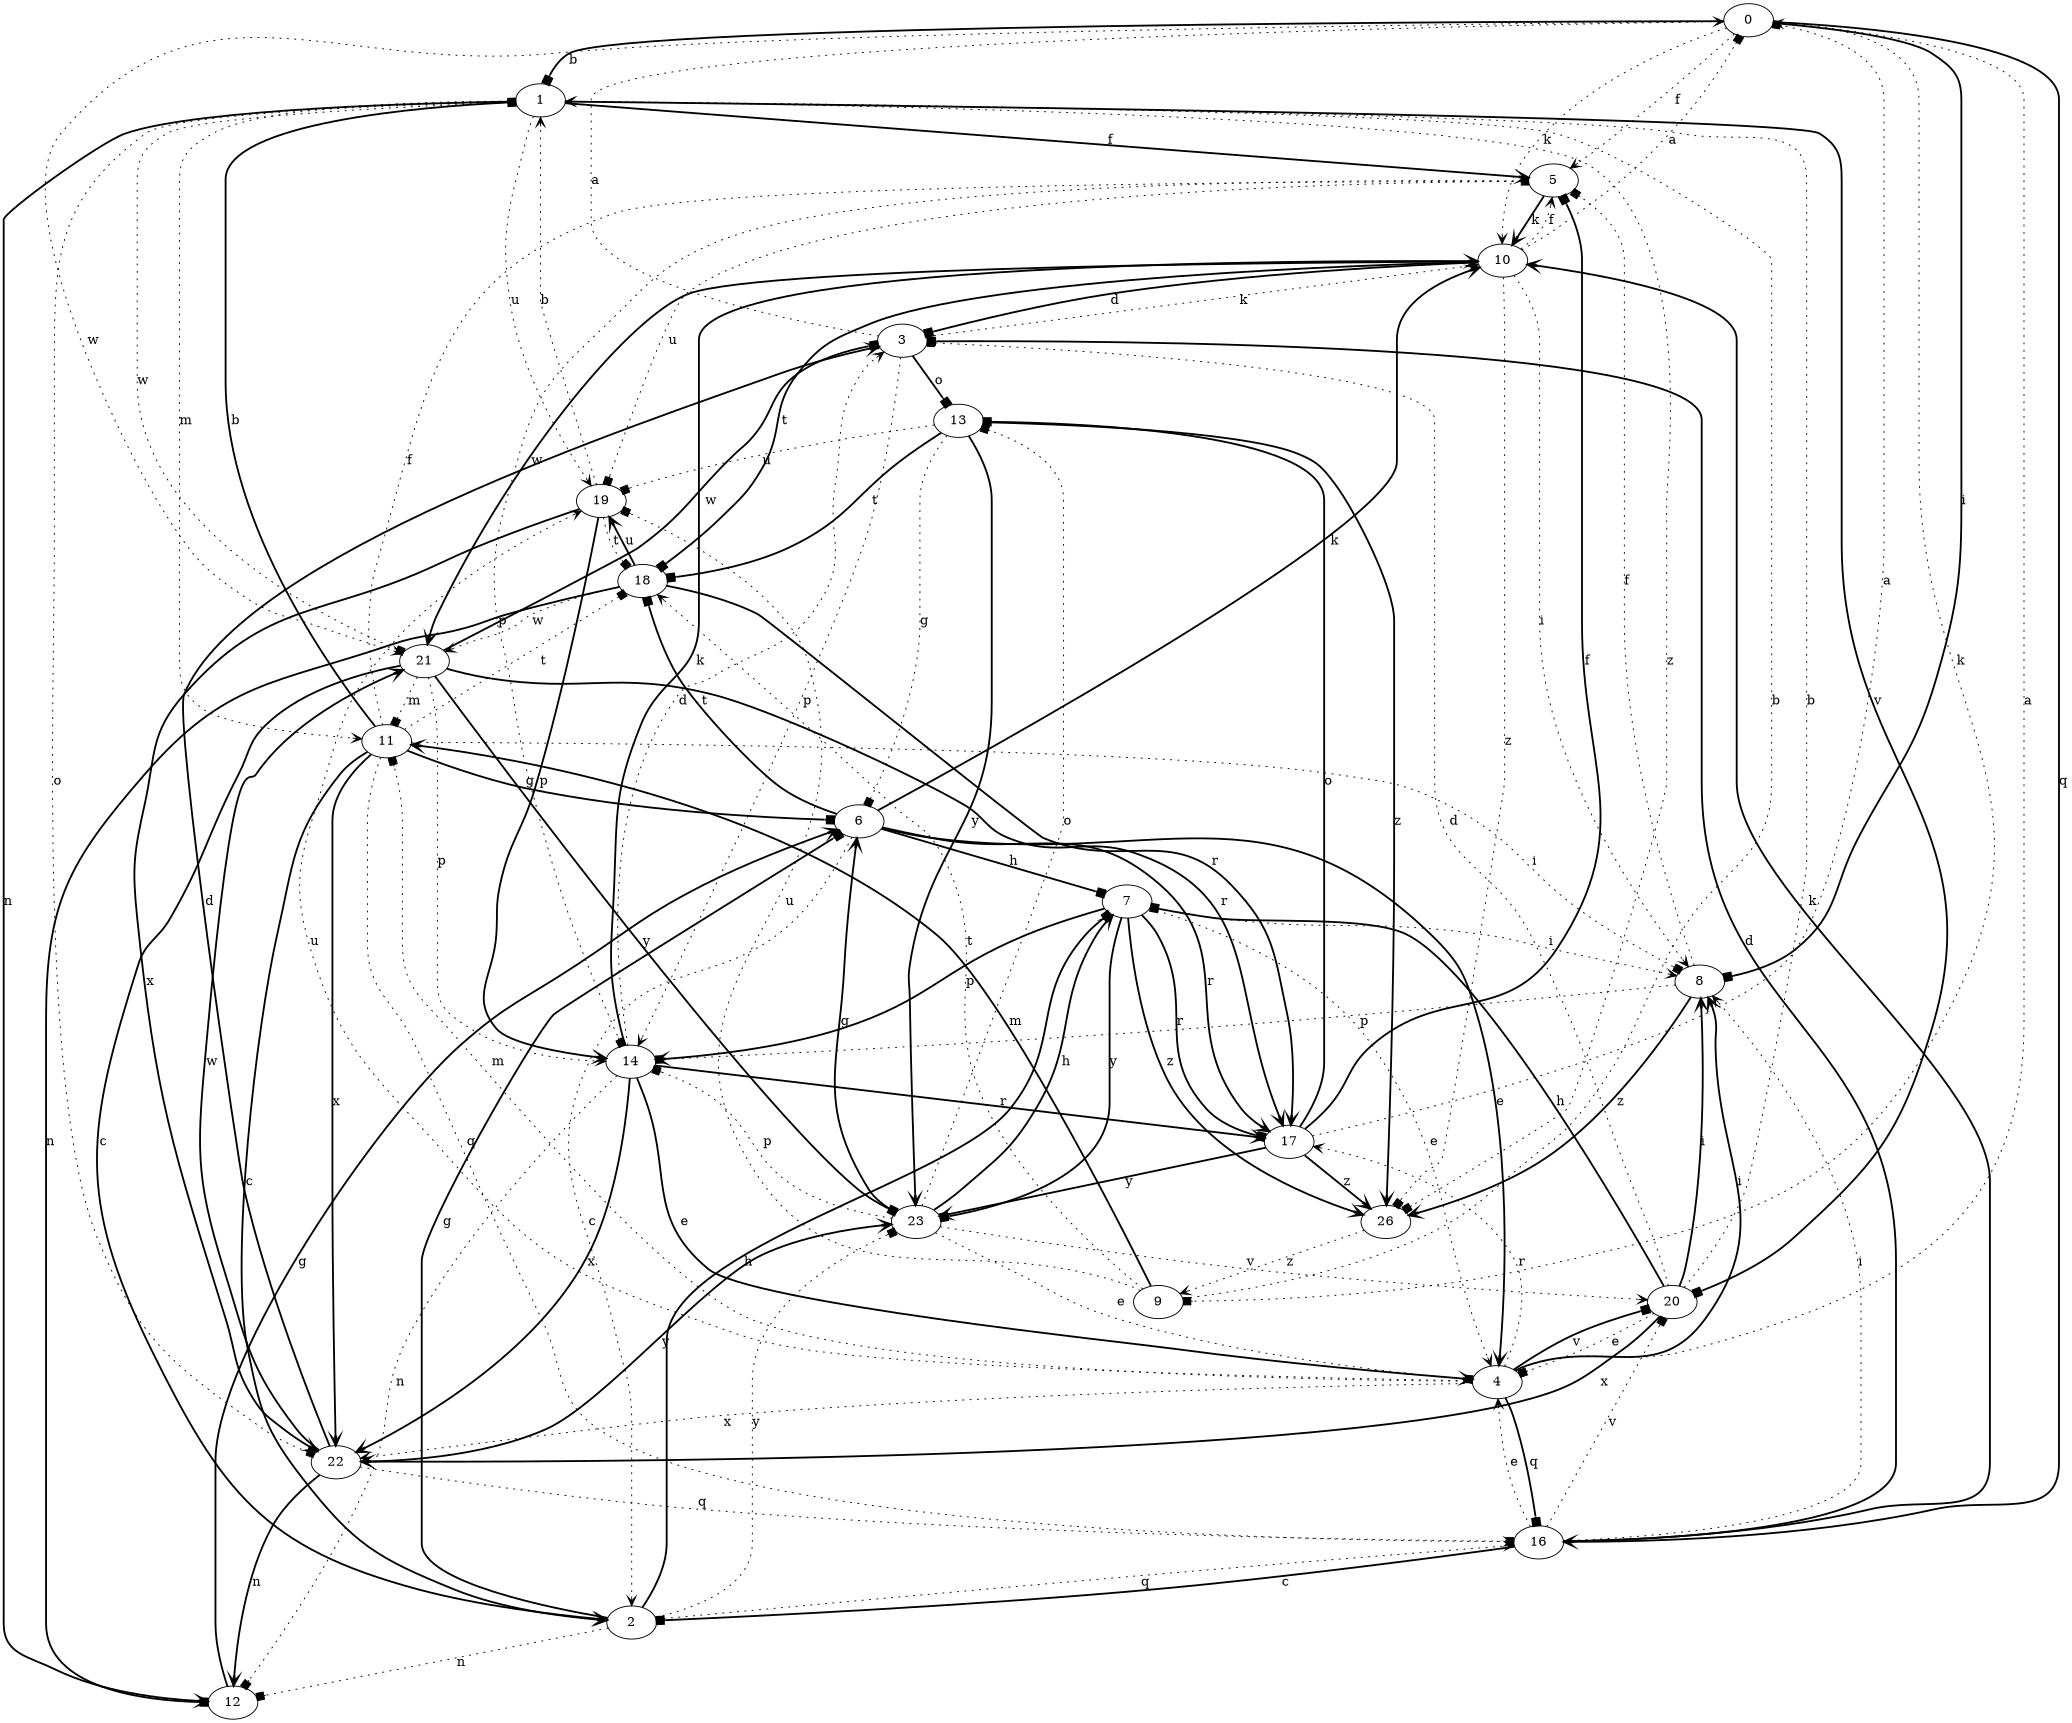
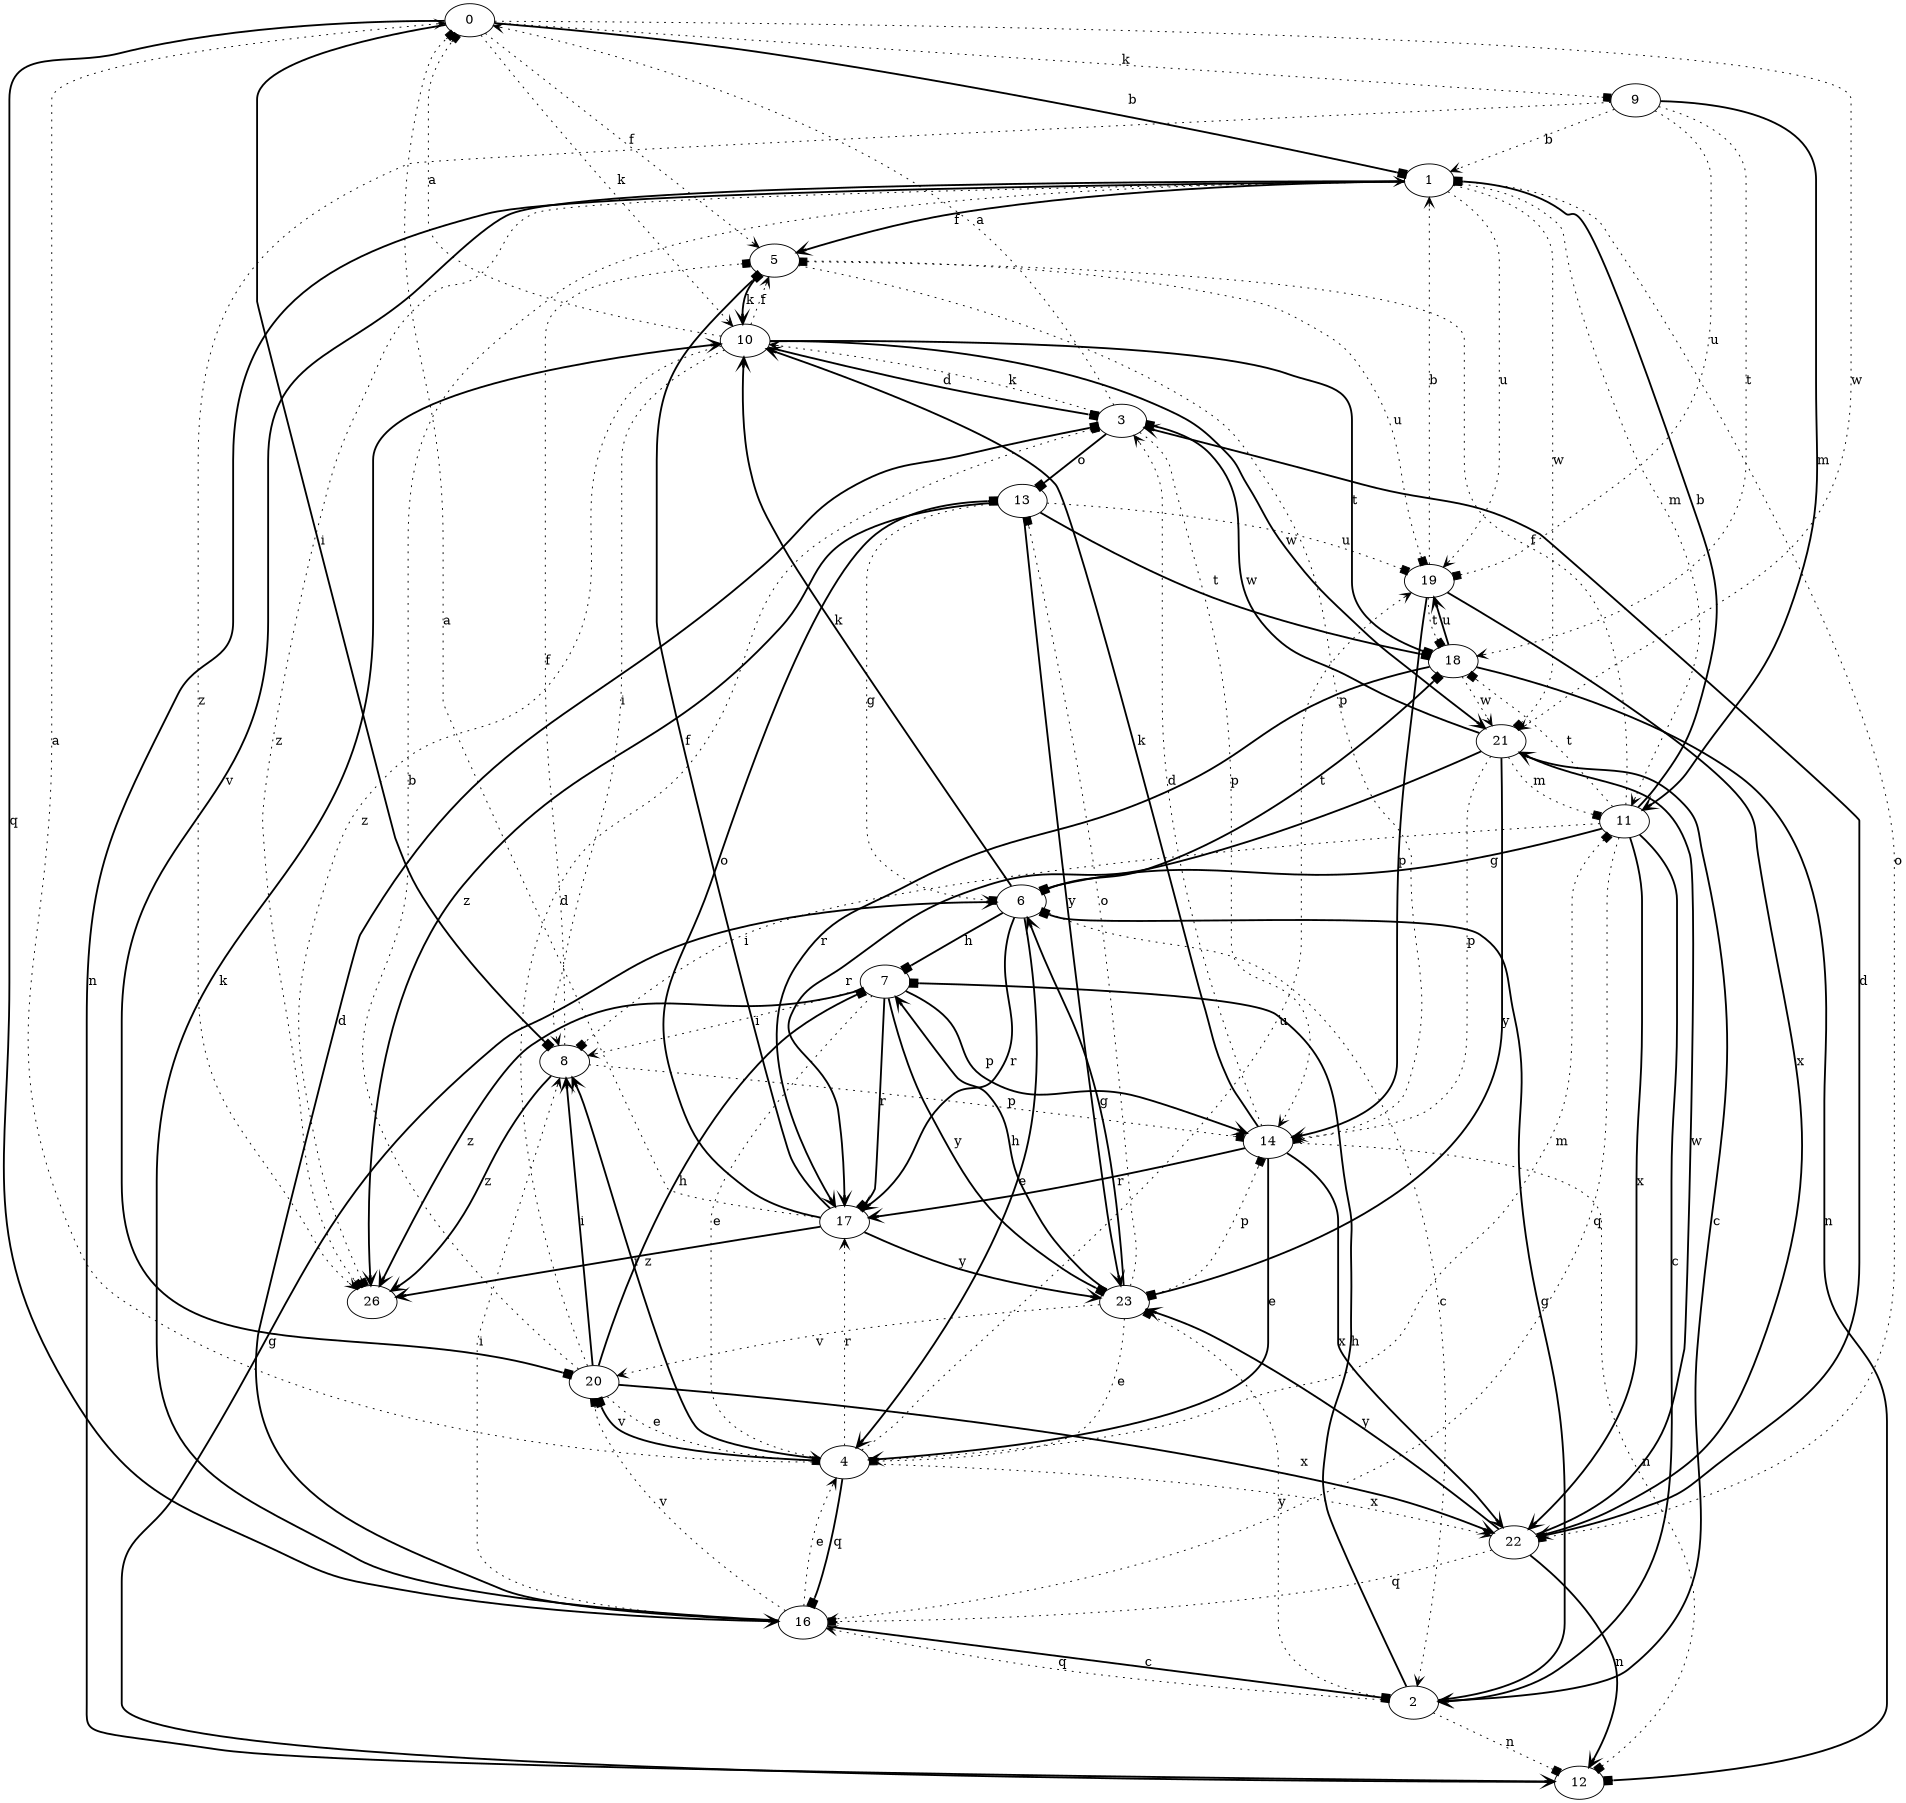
(1276, 1261) -> (384, 176)
